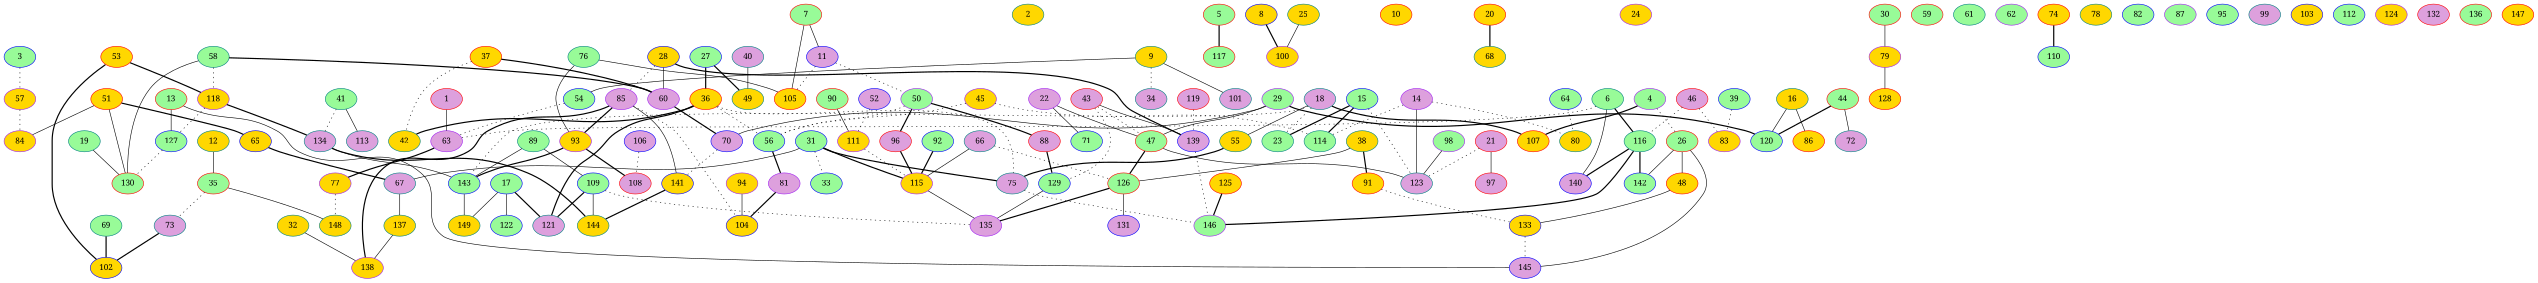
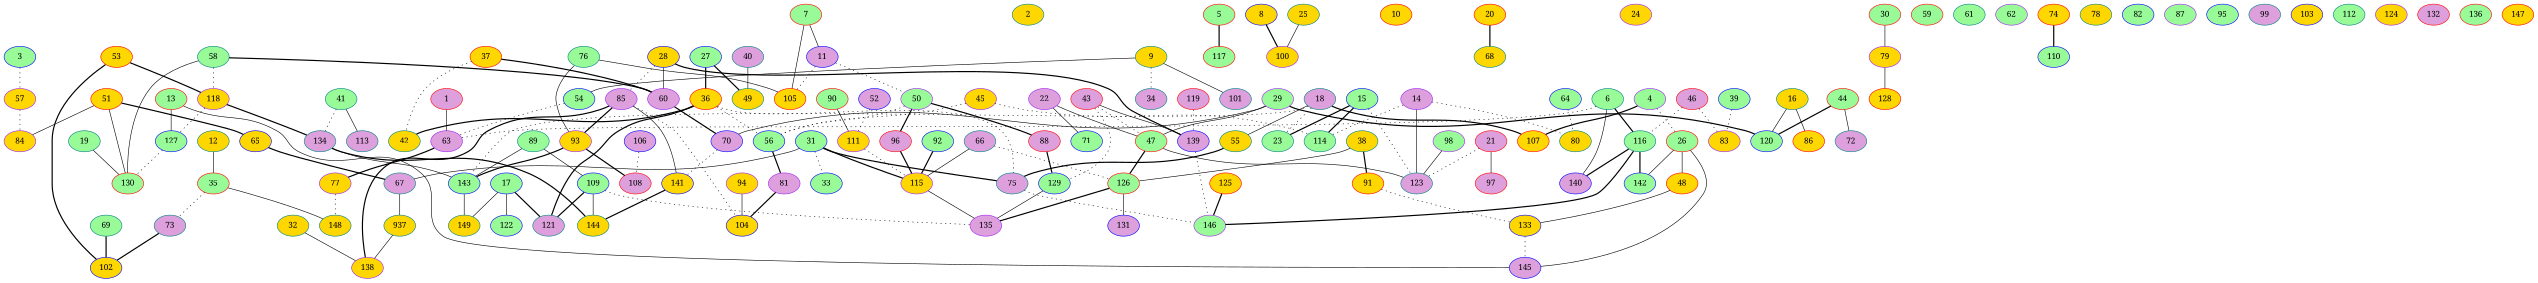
(2349, 15) -> (2349, 15)
(400, 226) -> (400, 226)
